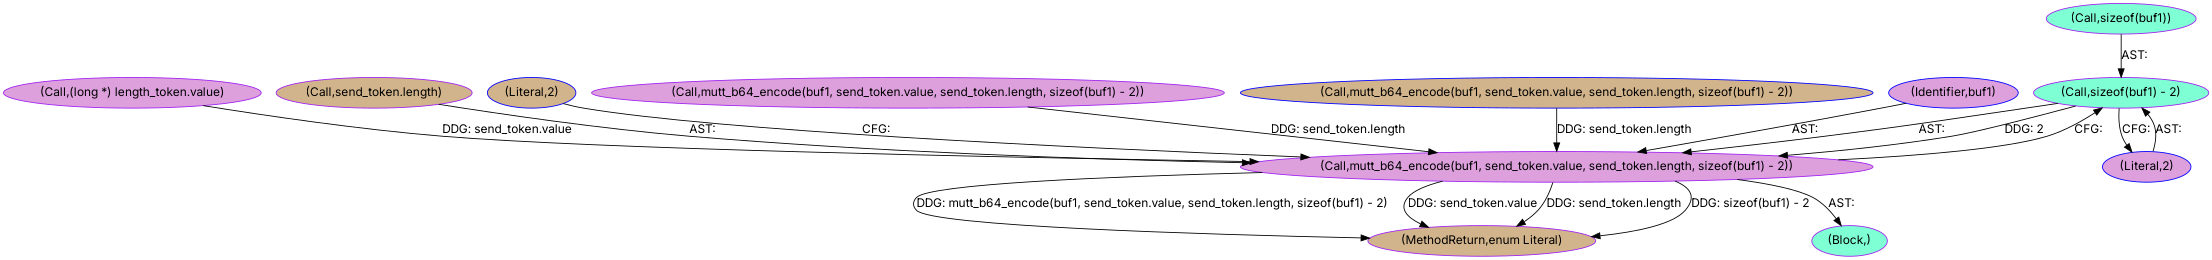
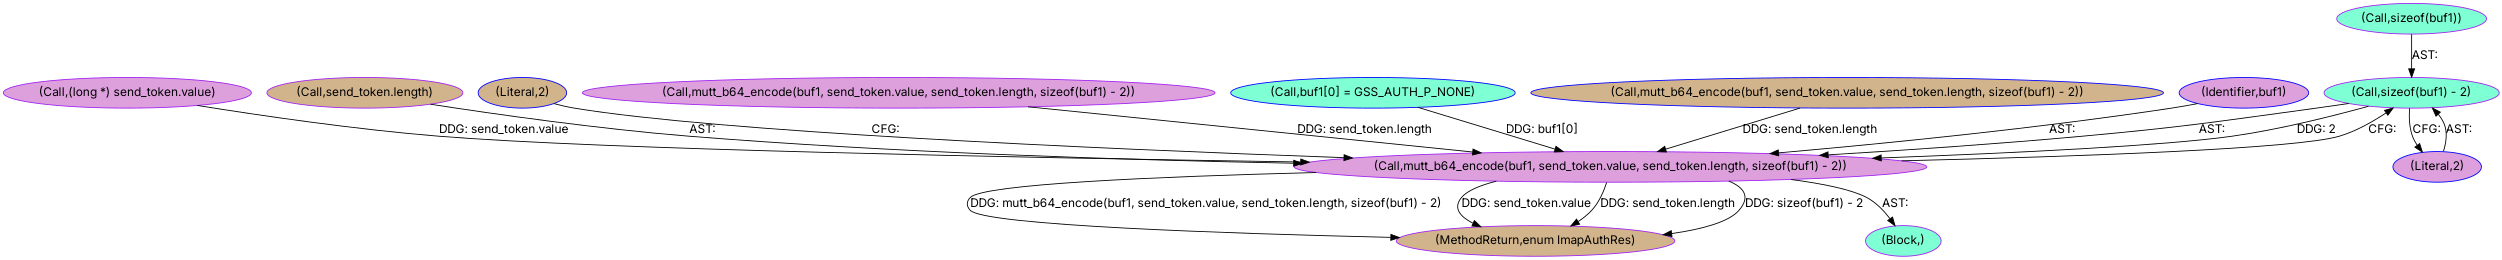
(132, 93) -> (127, 93)
none -> (1373, 93)
(1482, 241) -> (1536, 241)
